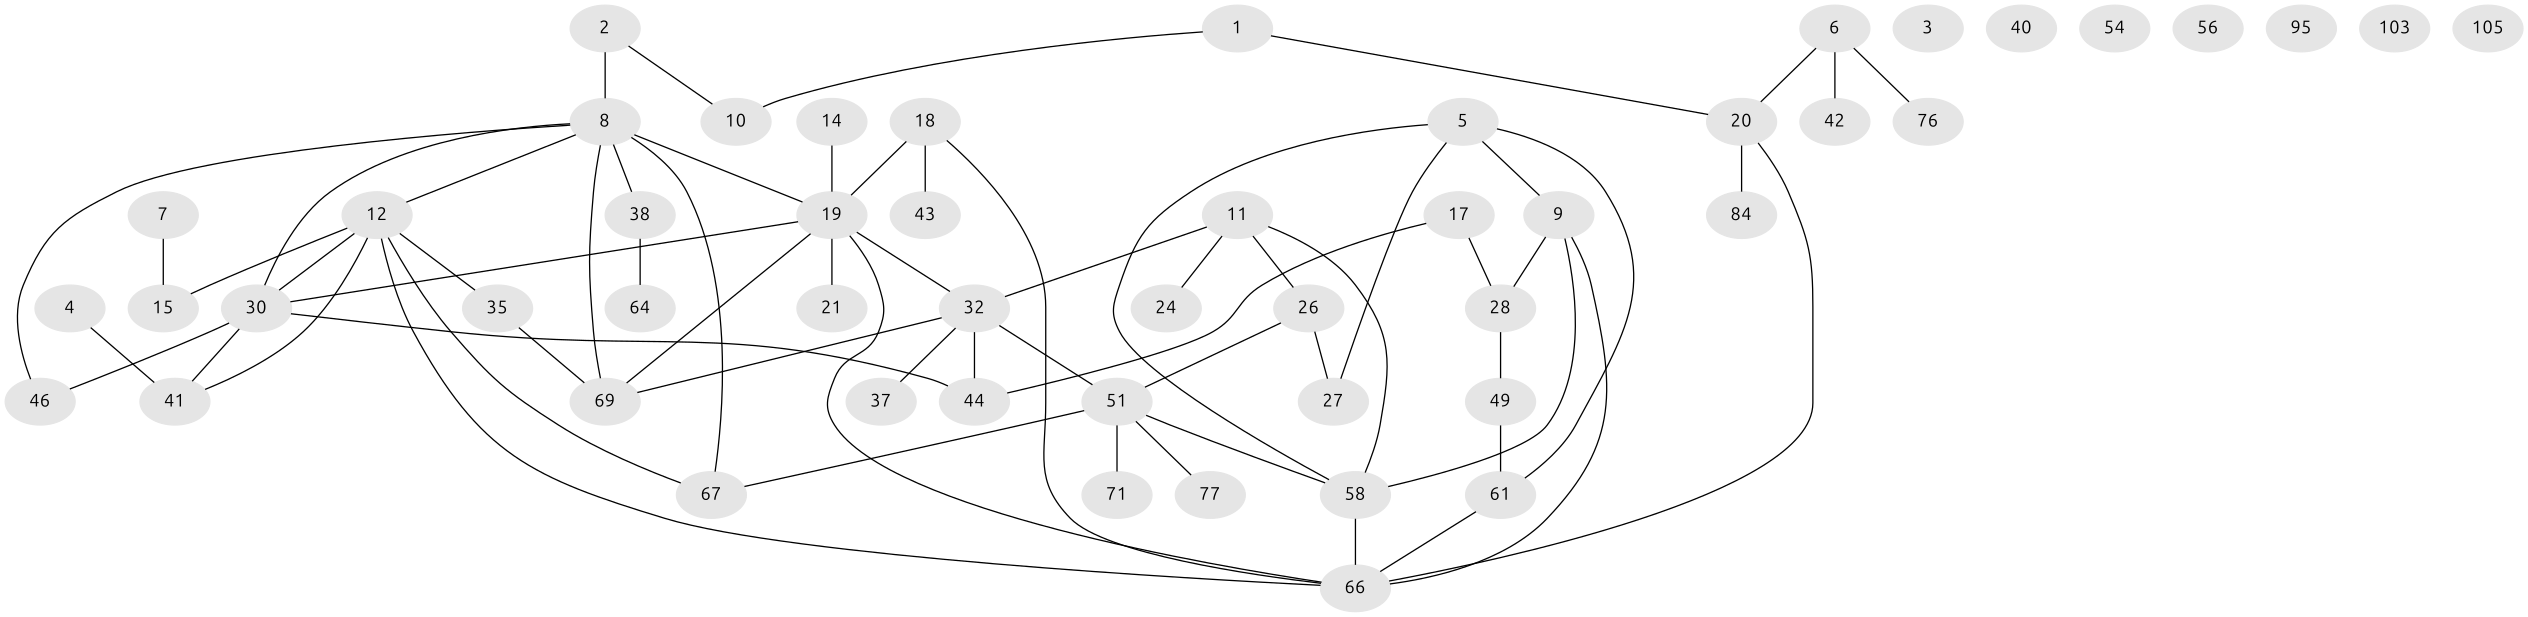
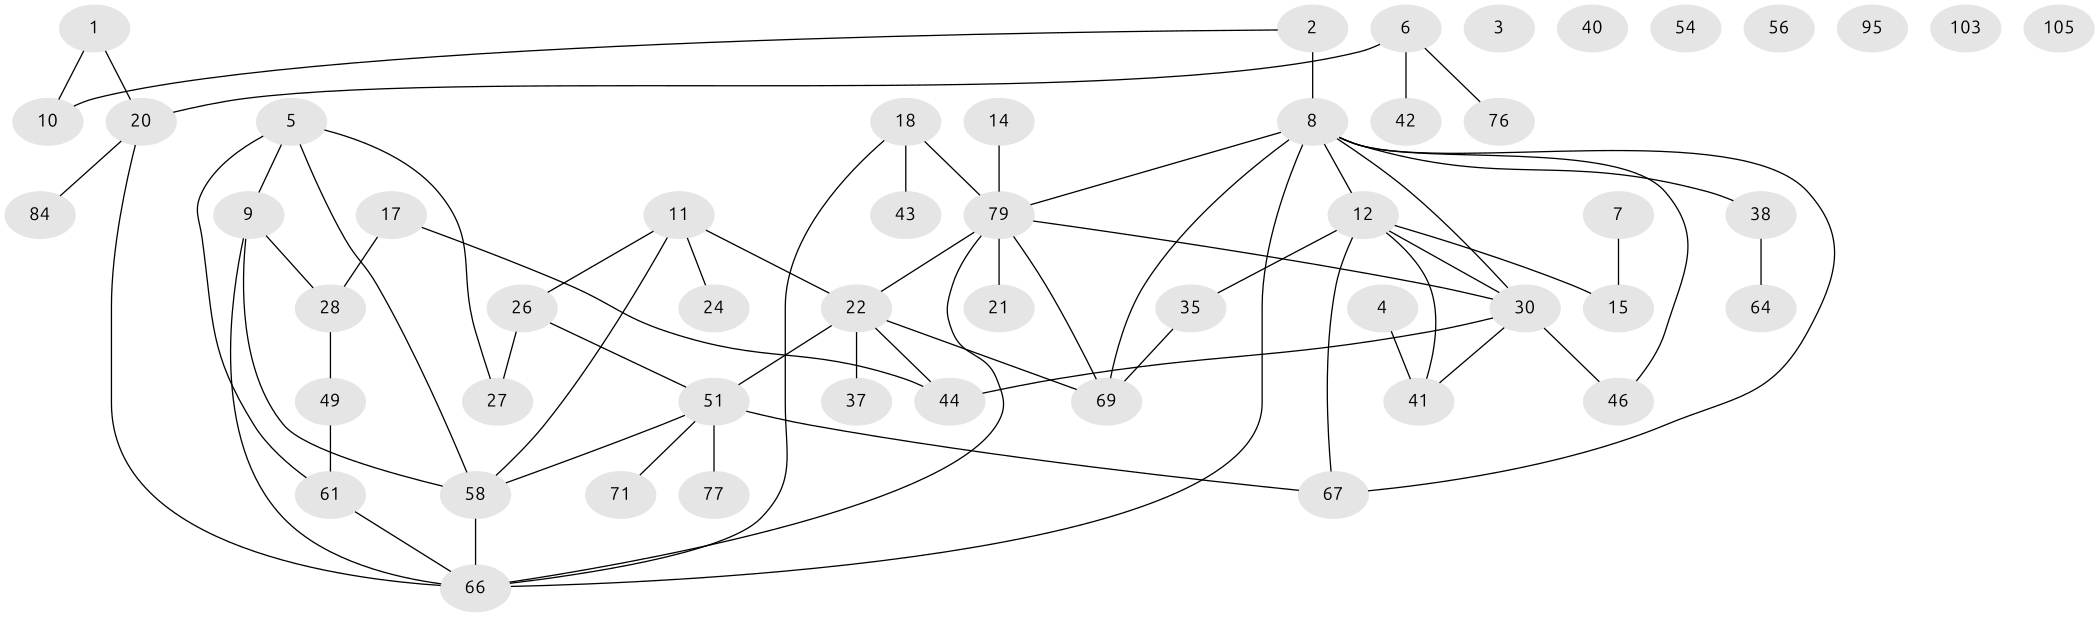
(832, 215) -> (999, 215)
(974, 308) -> (857, 308)
(781, 541) -> (1042, 533)
